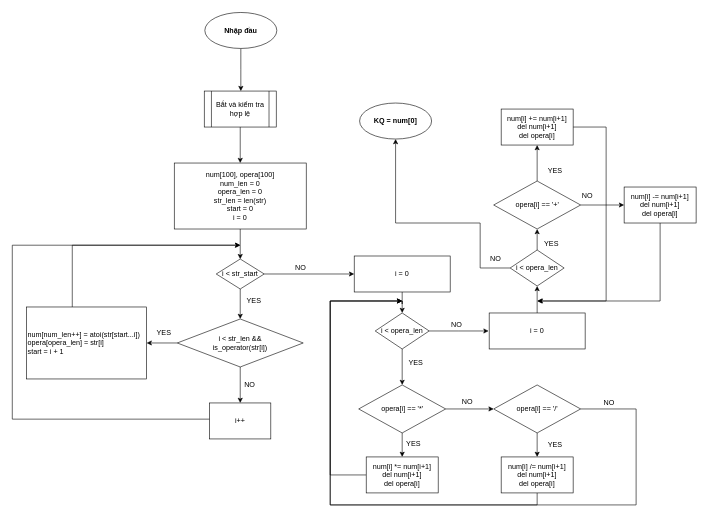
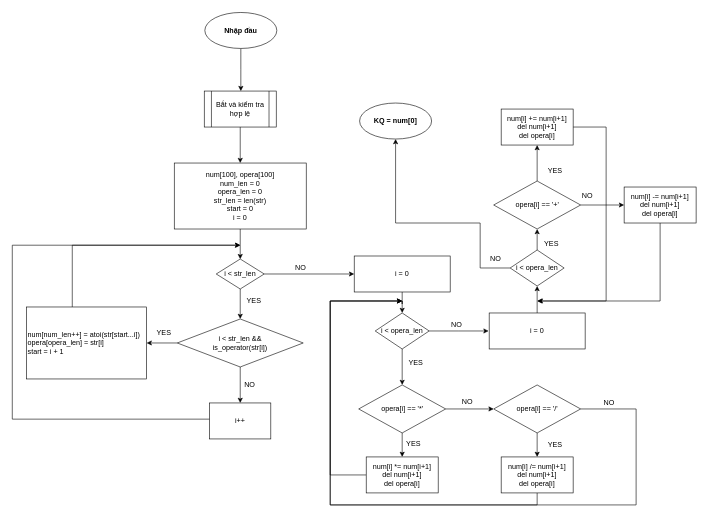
(240, 274) -> (240, 274)
